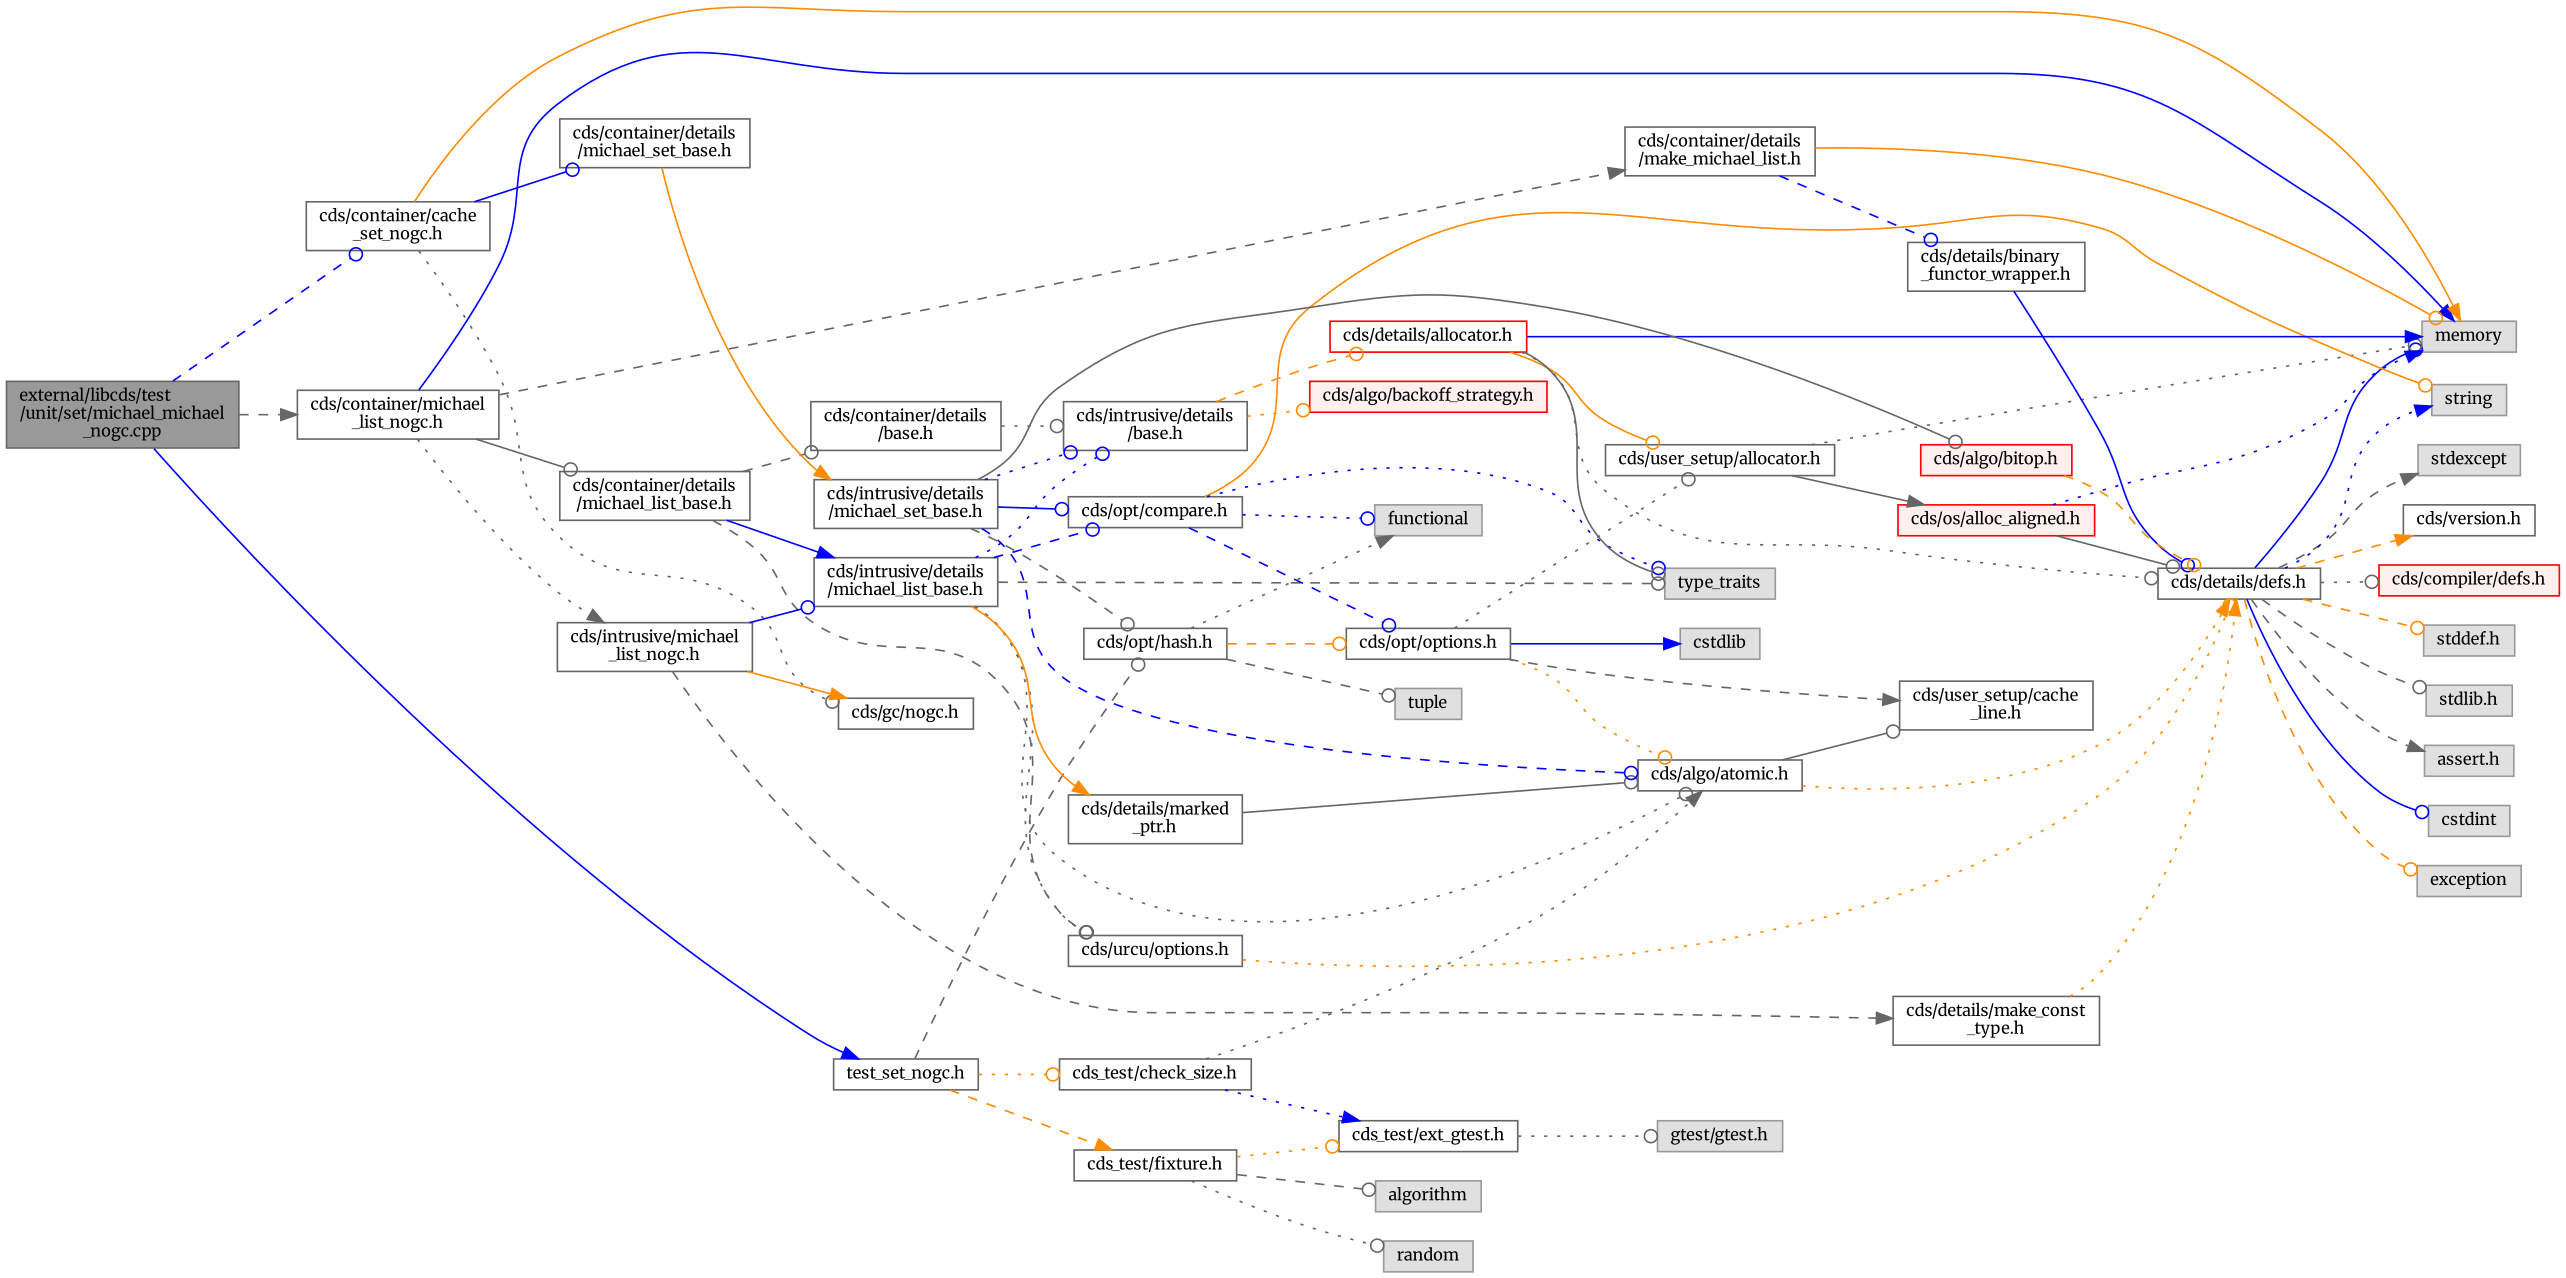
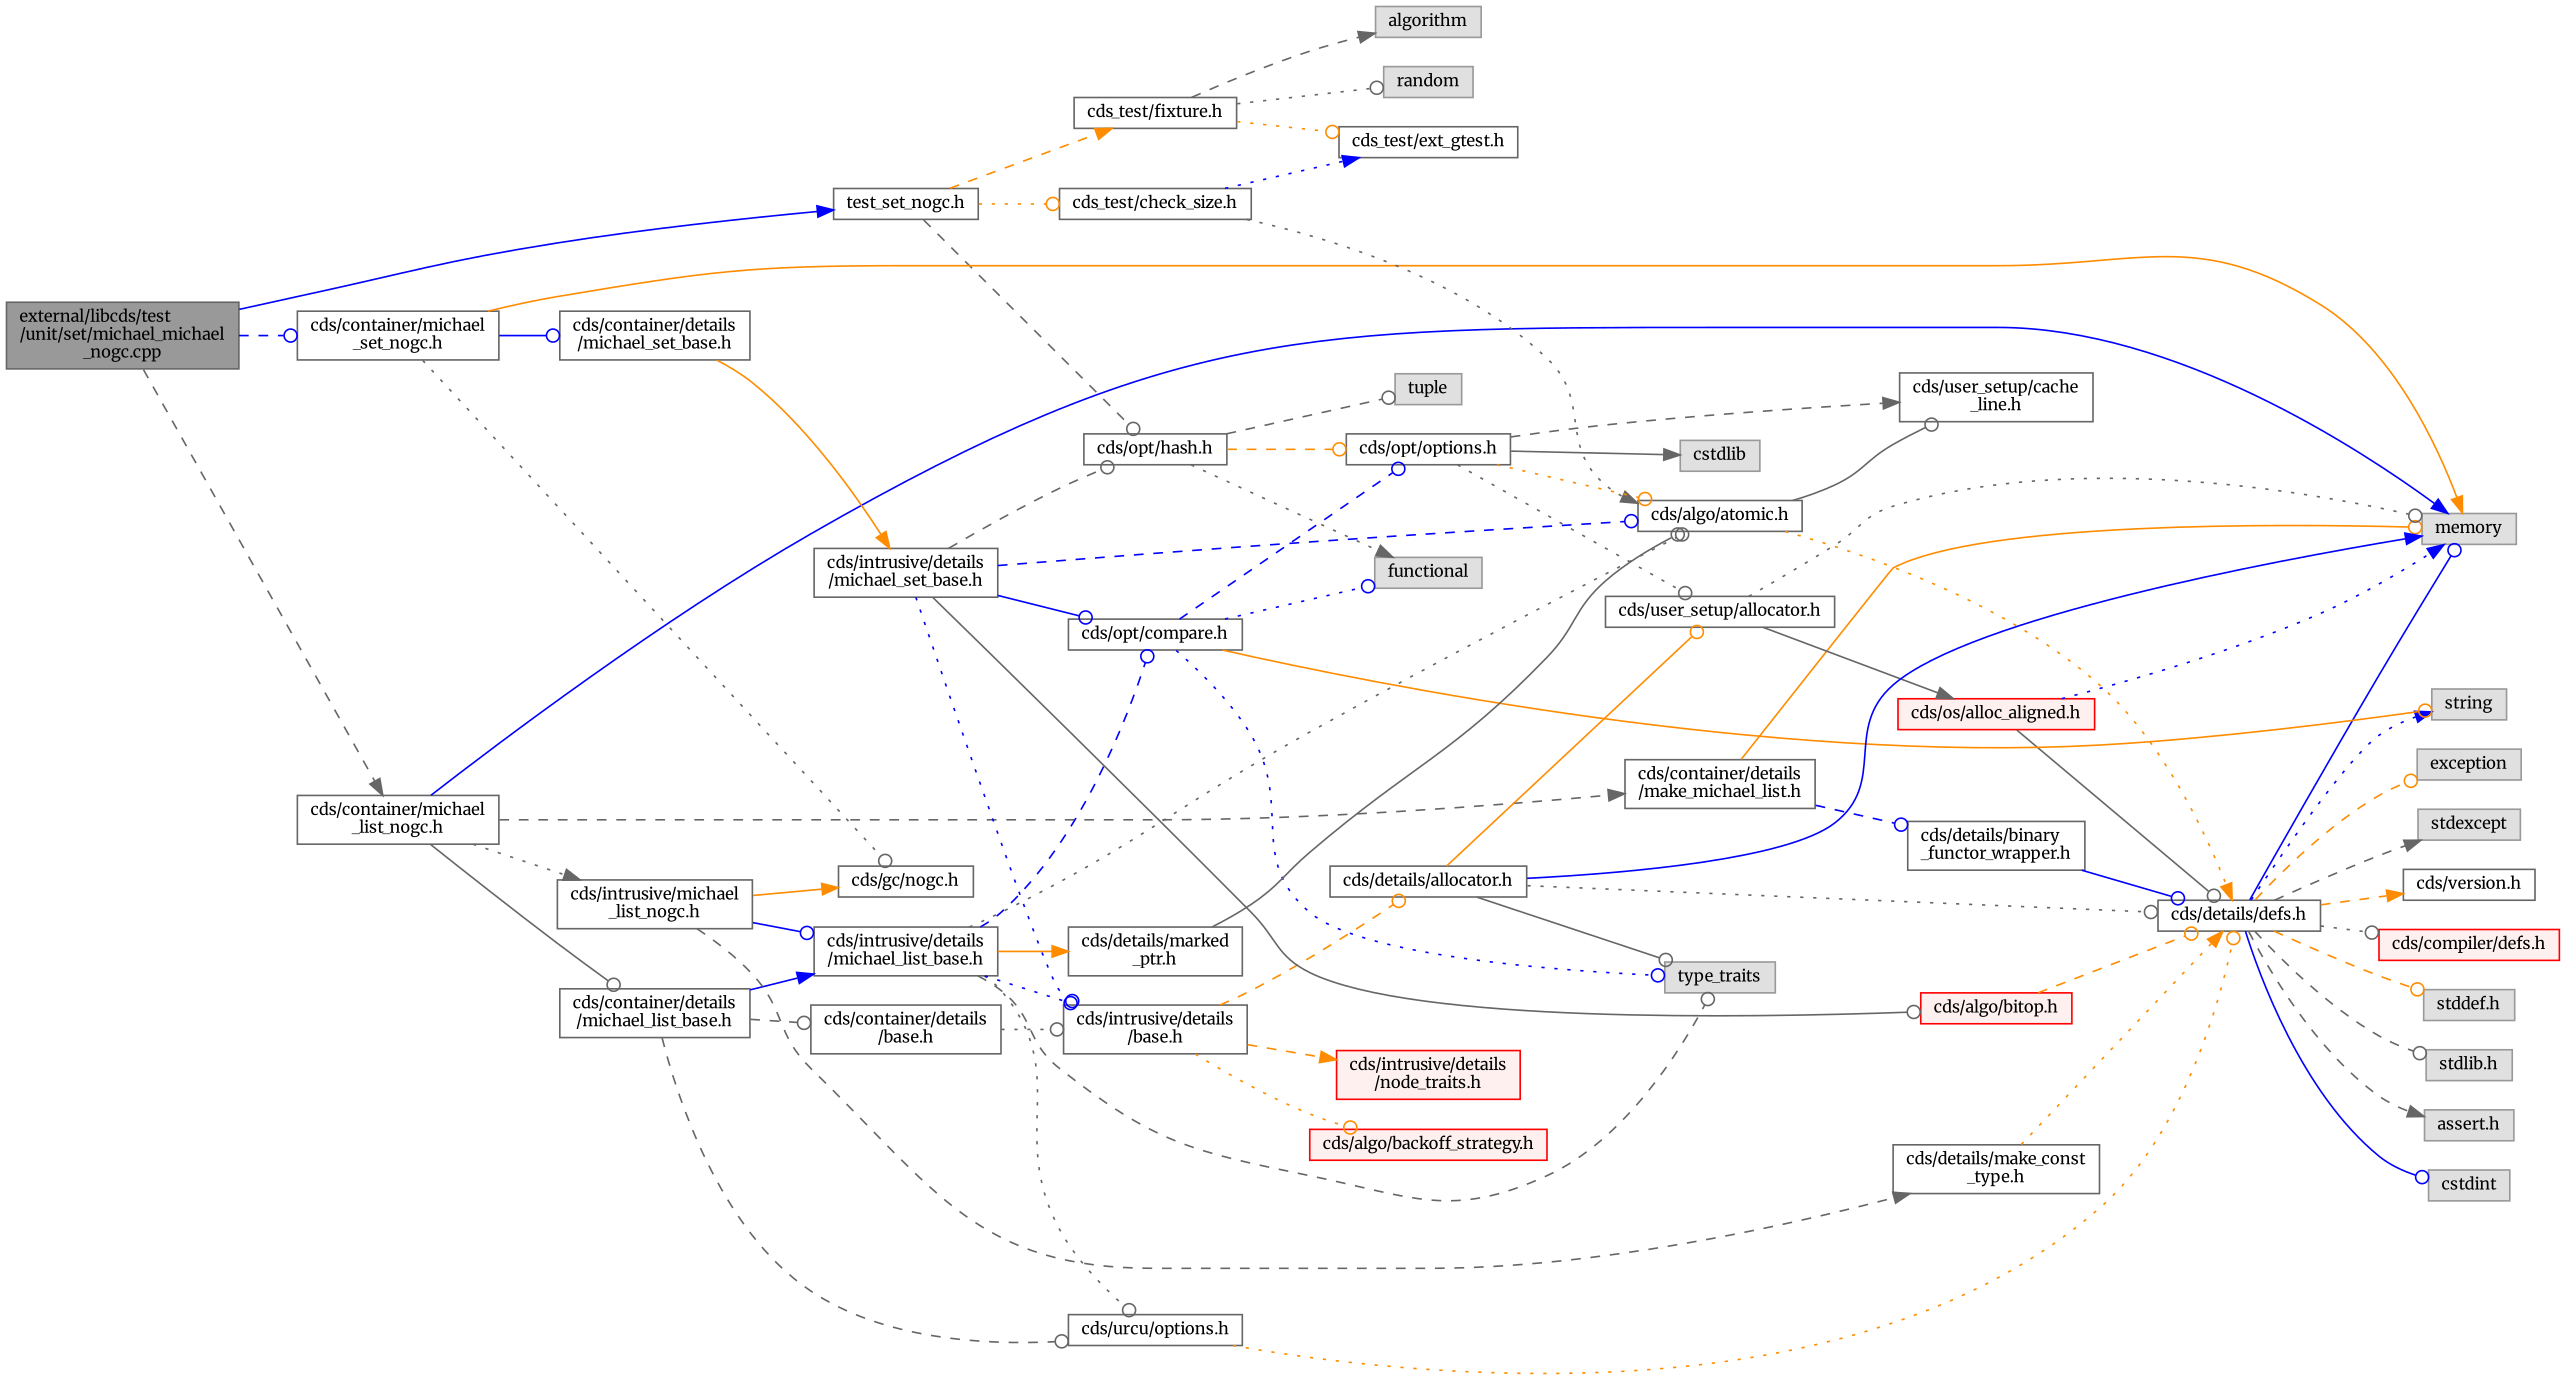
(398, 226) -> (398, 336)
(1428, 337) -> (1428, 882)
(1587, 644) -> (1595, 453)
none -> (1428, 1075)
(1720, 1136) -> none
(1300, 1182) -> (1274, 64)
